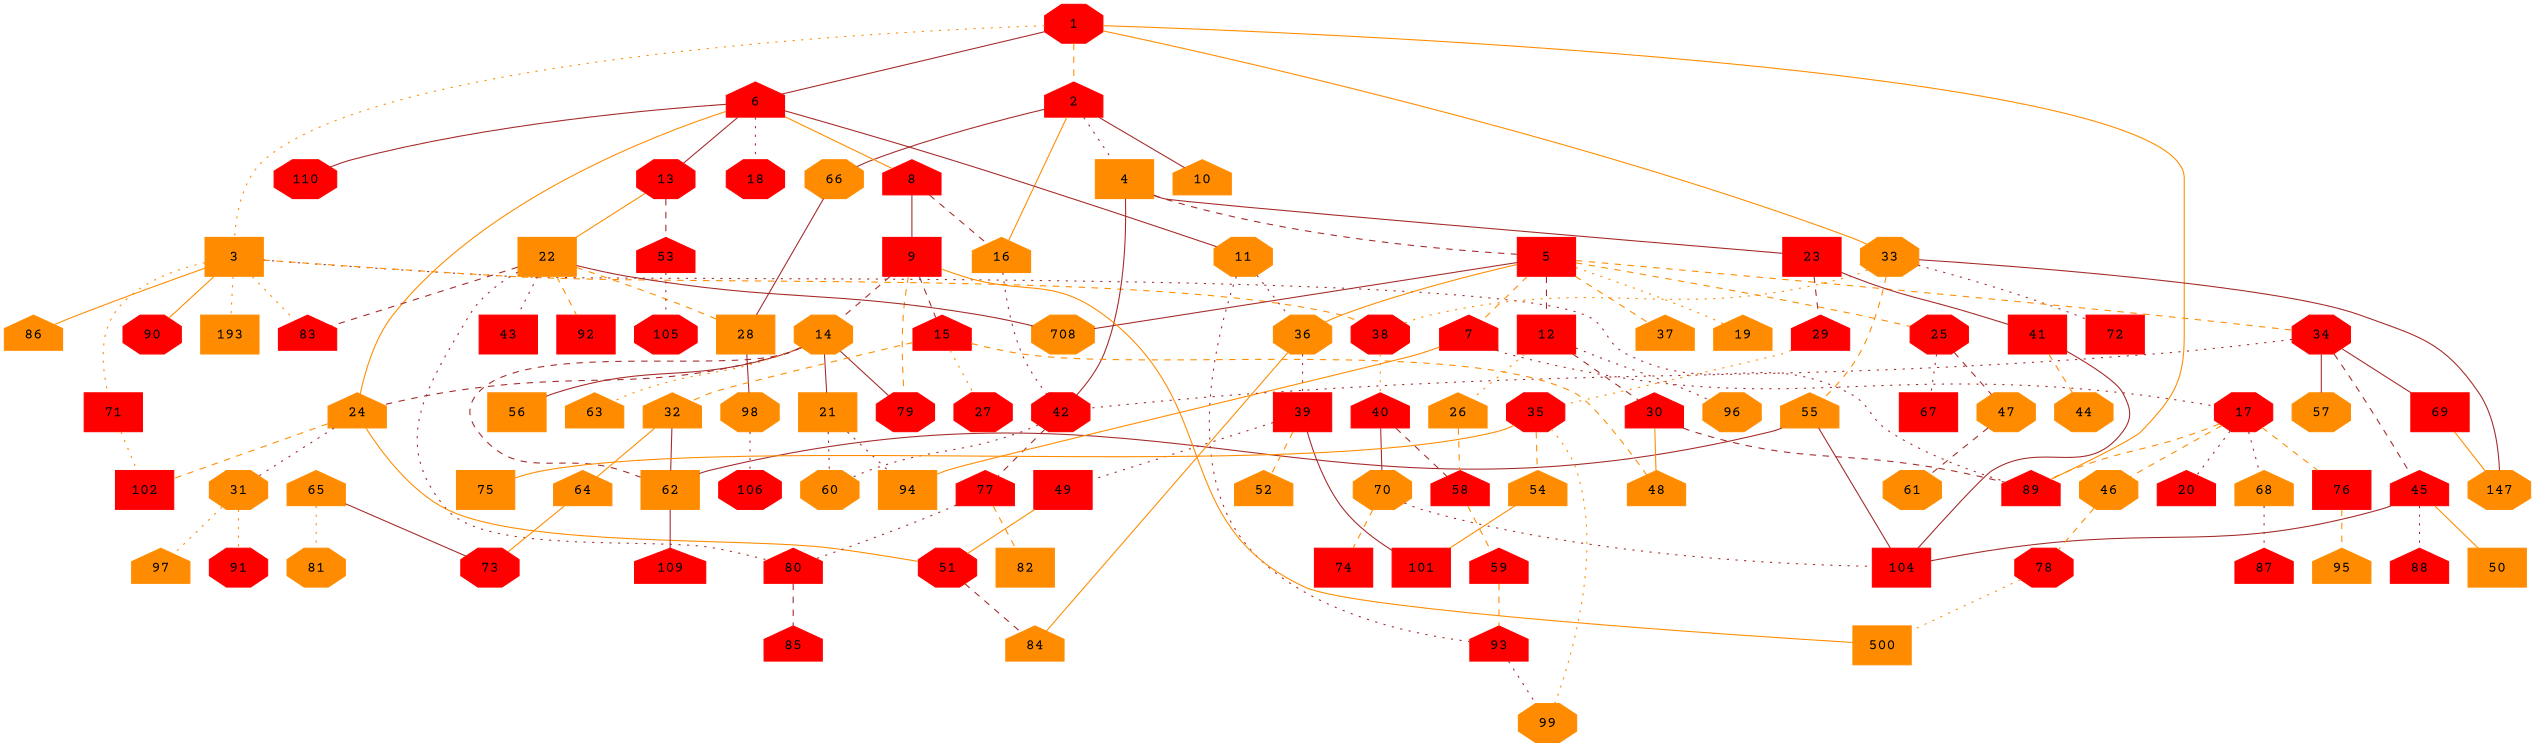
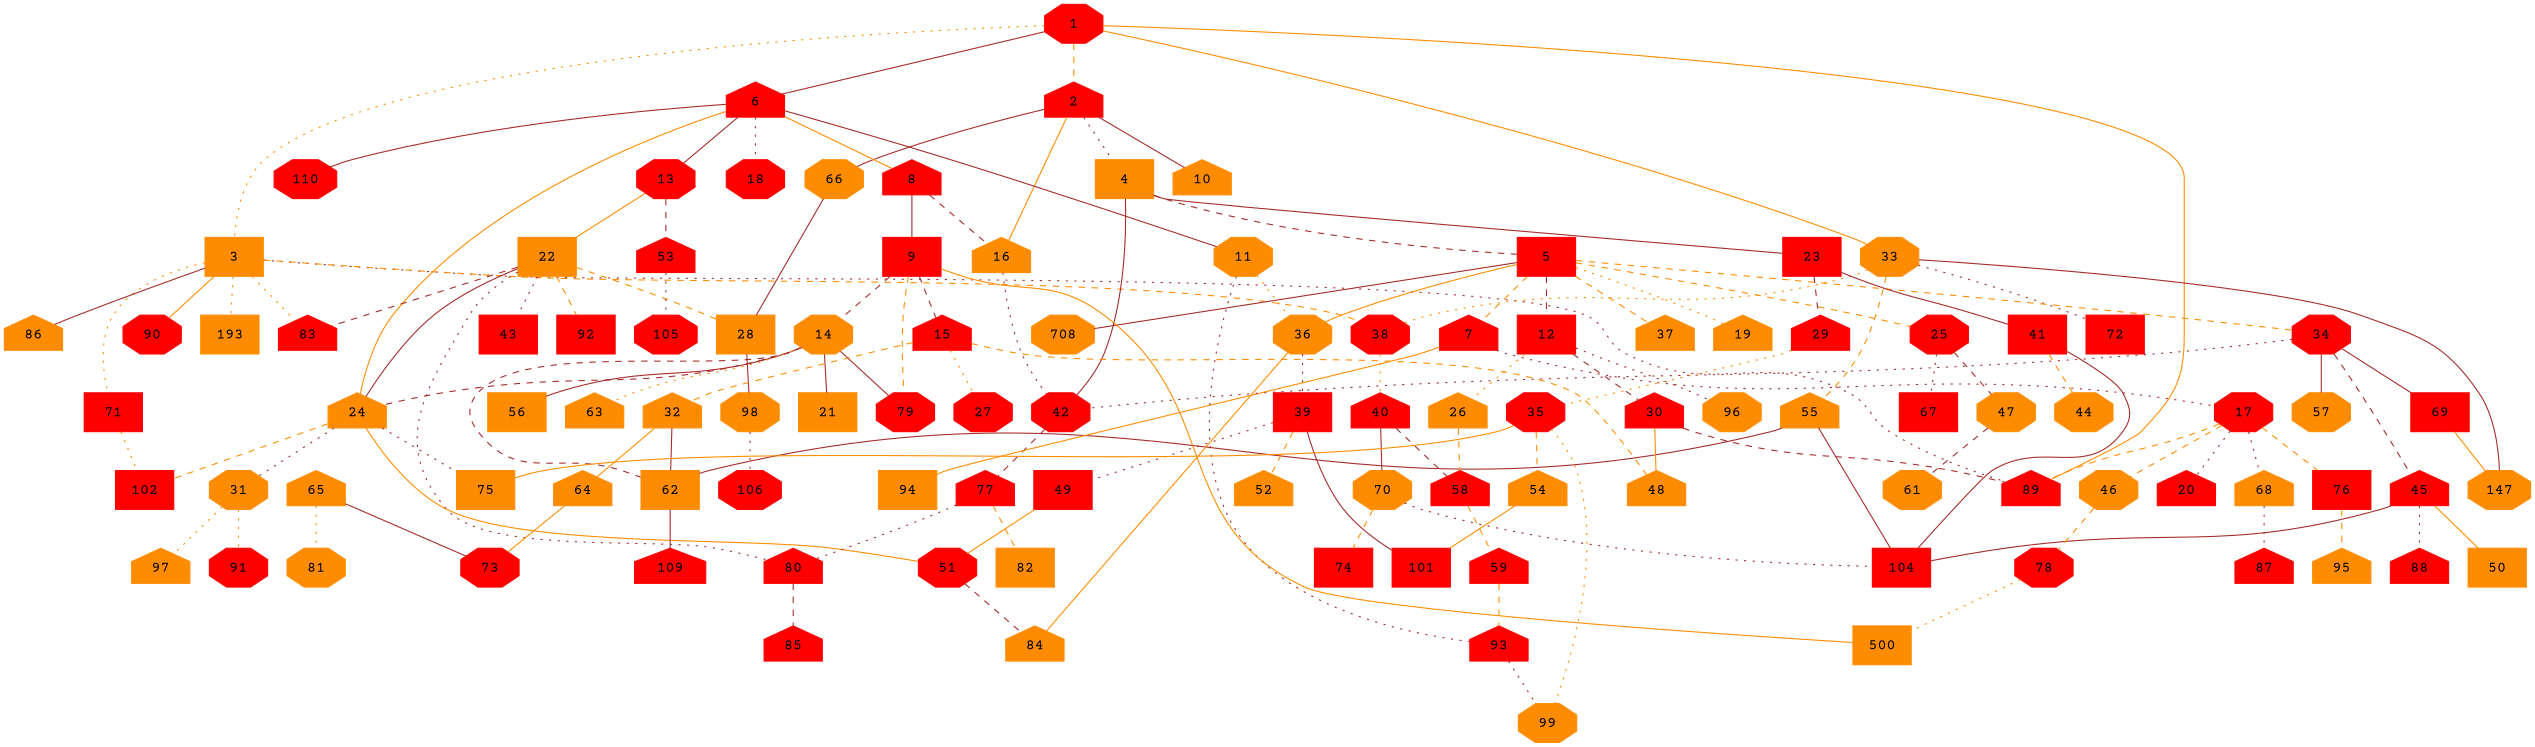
(1271, 294) -> (1271, 294)
(805, 296) -> (430, 318)
(114, 301) -> (114, 301)
(868, 451) -> none
none -> (427, 454)
(830, 490) -> none
